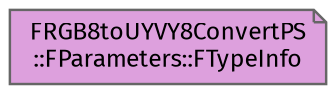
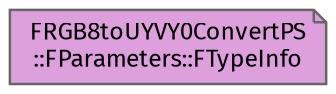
(168, 47) -> (168, 47)
